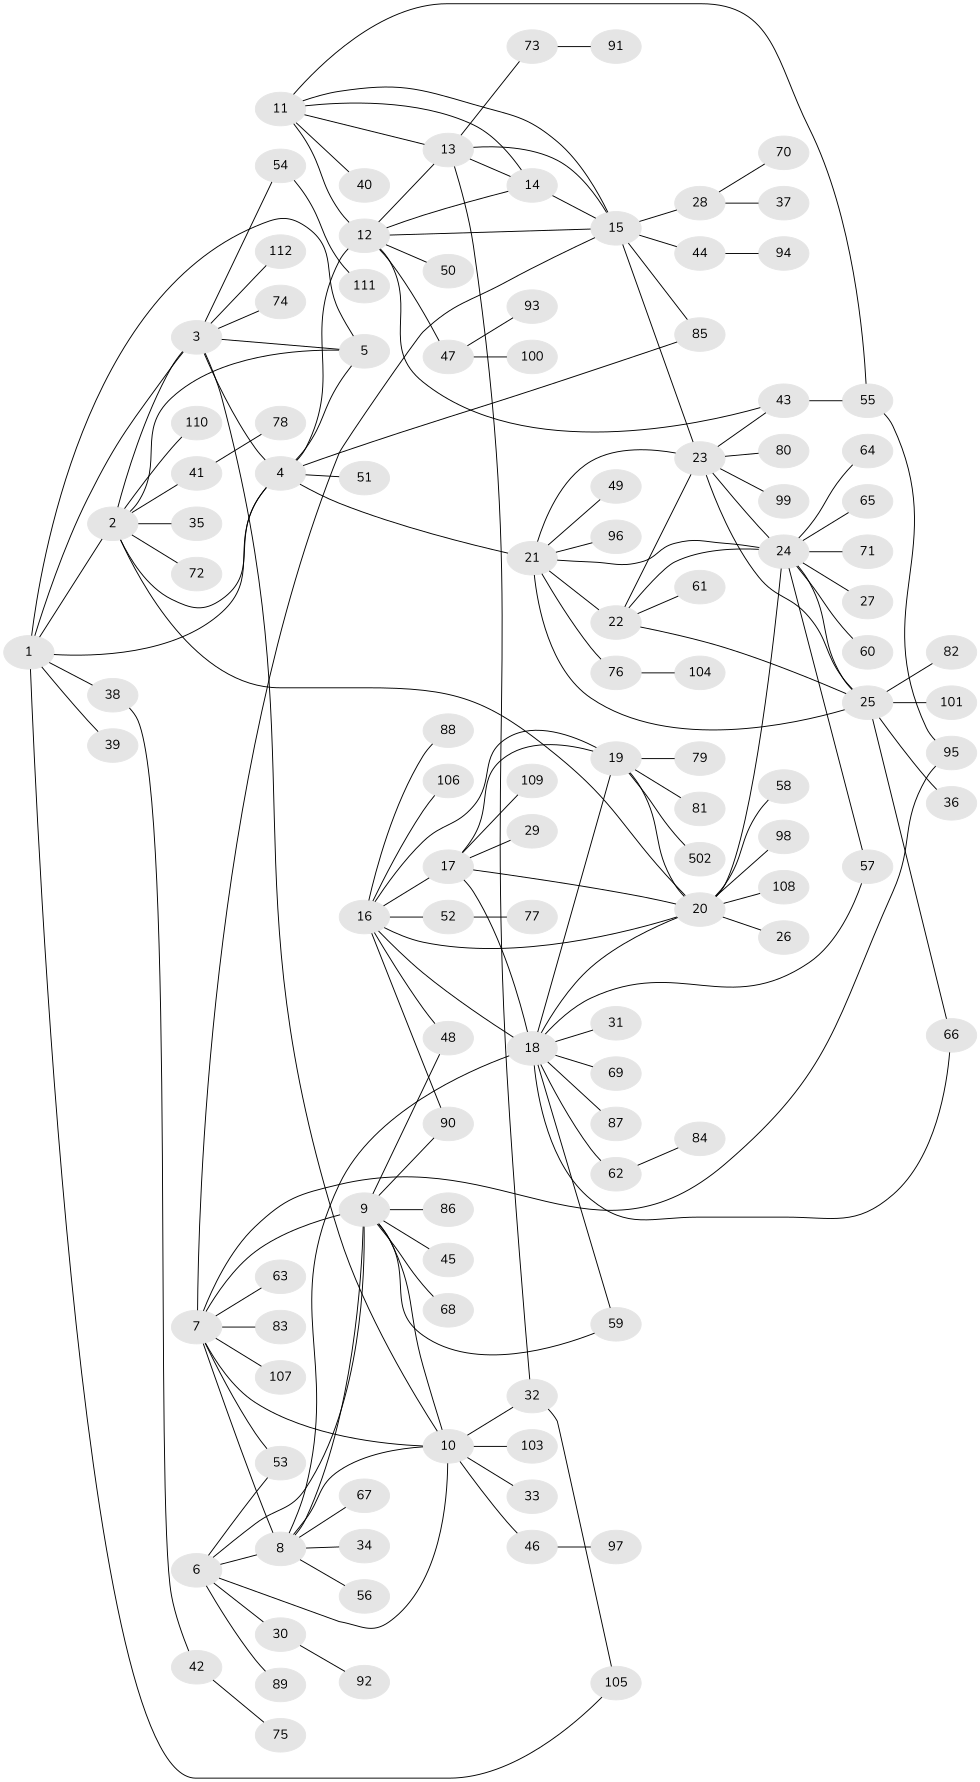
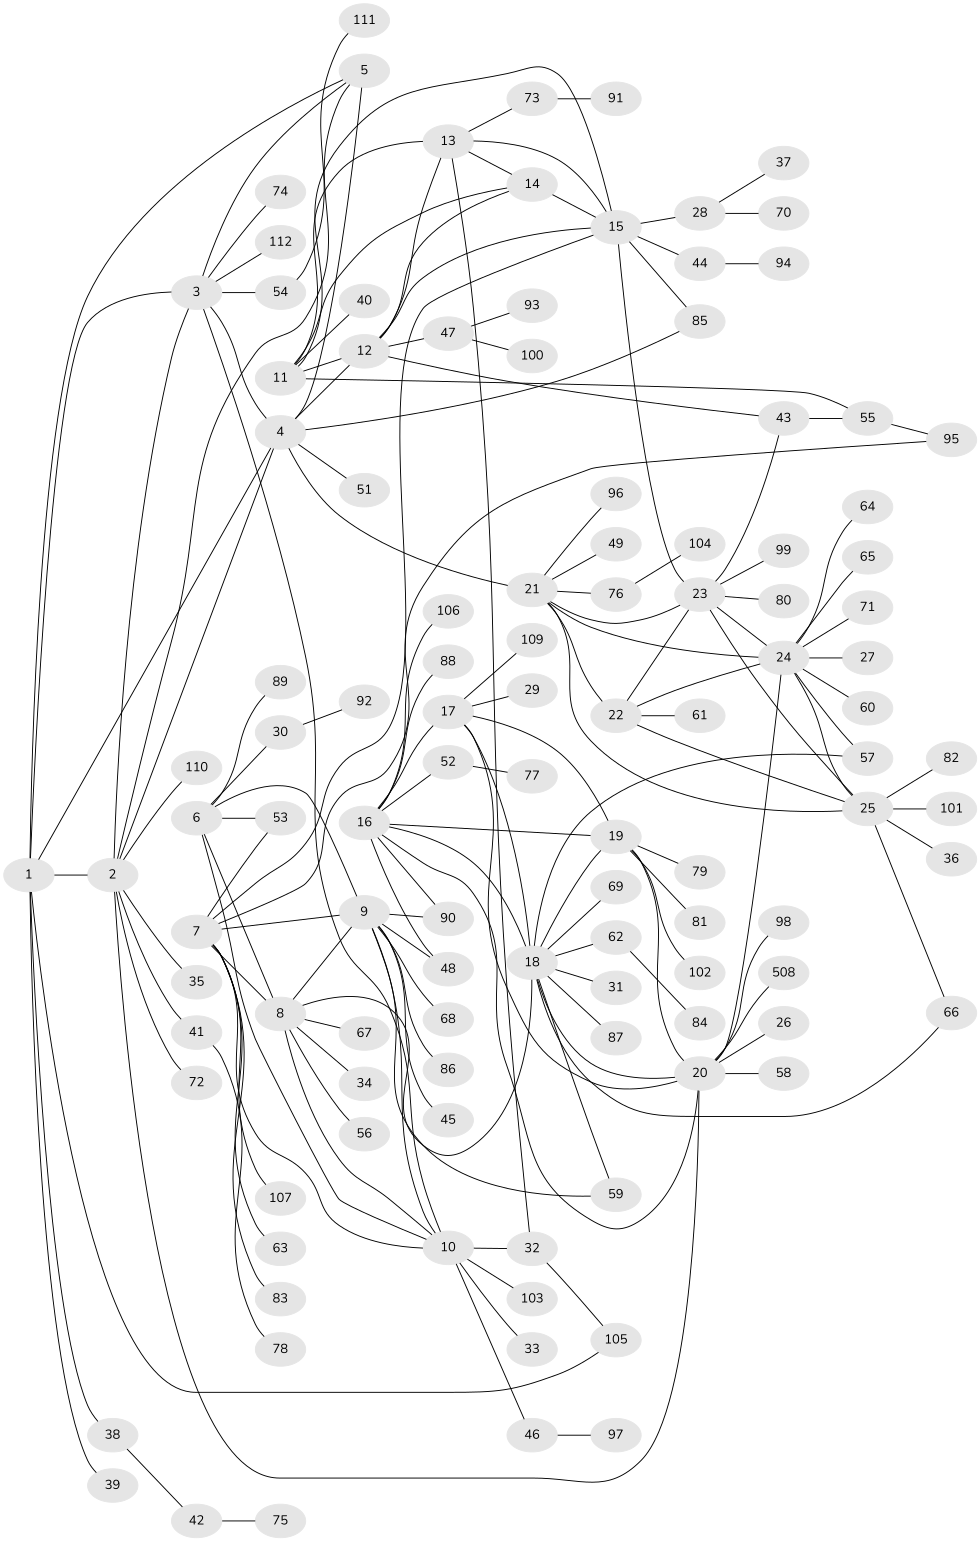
(448, 271) -> none
(700, 859) -> (700, 973)
(784, 887) -> (784, 973)
